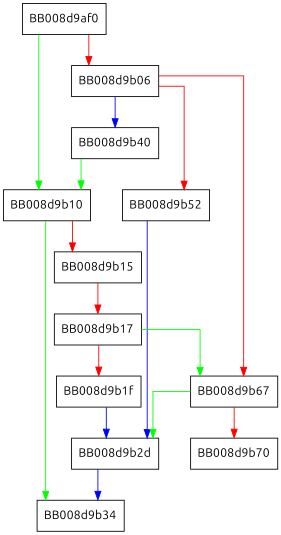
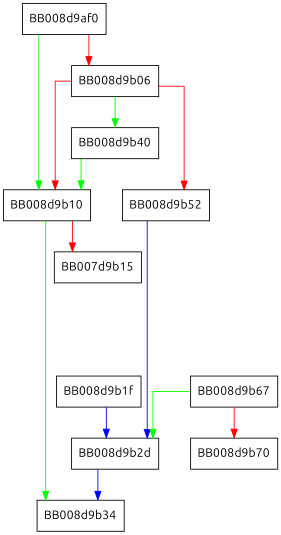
(115, 108) -> (115, 108)
(244, 179) -> (55, 123)
(98, 267) -> (98, 267)
(98, 329) -> none
